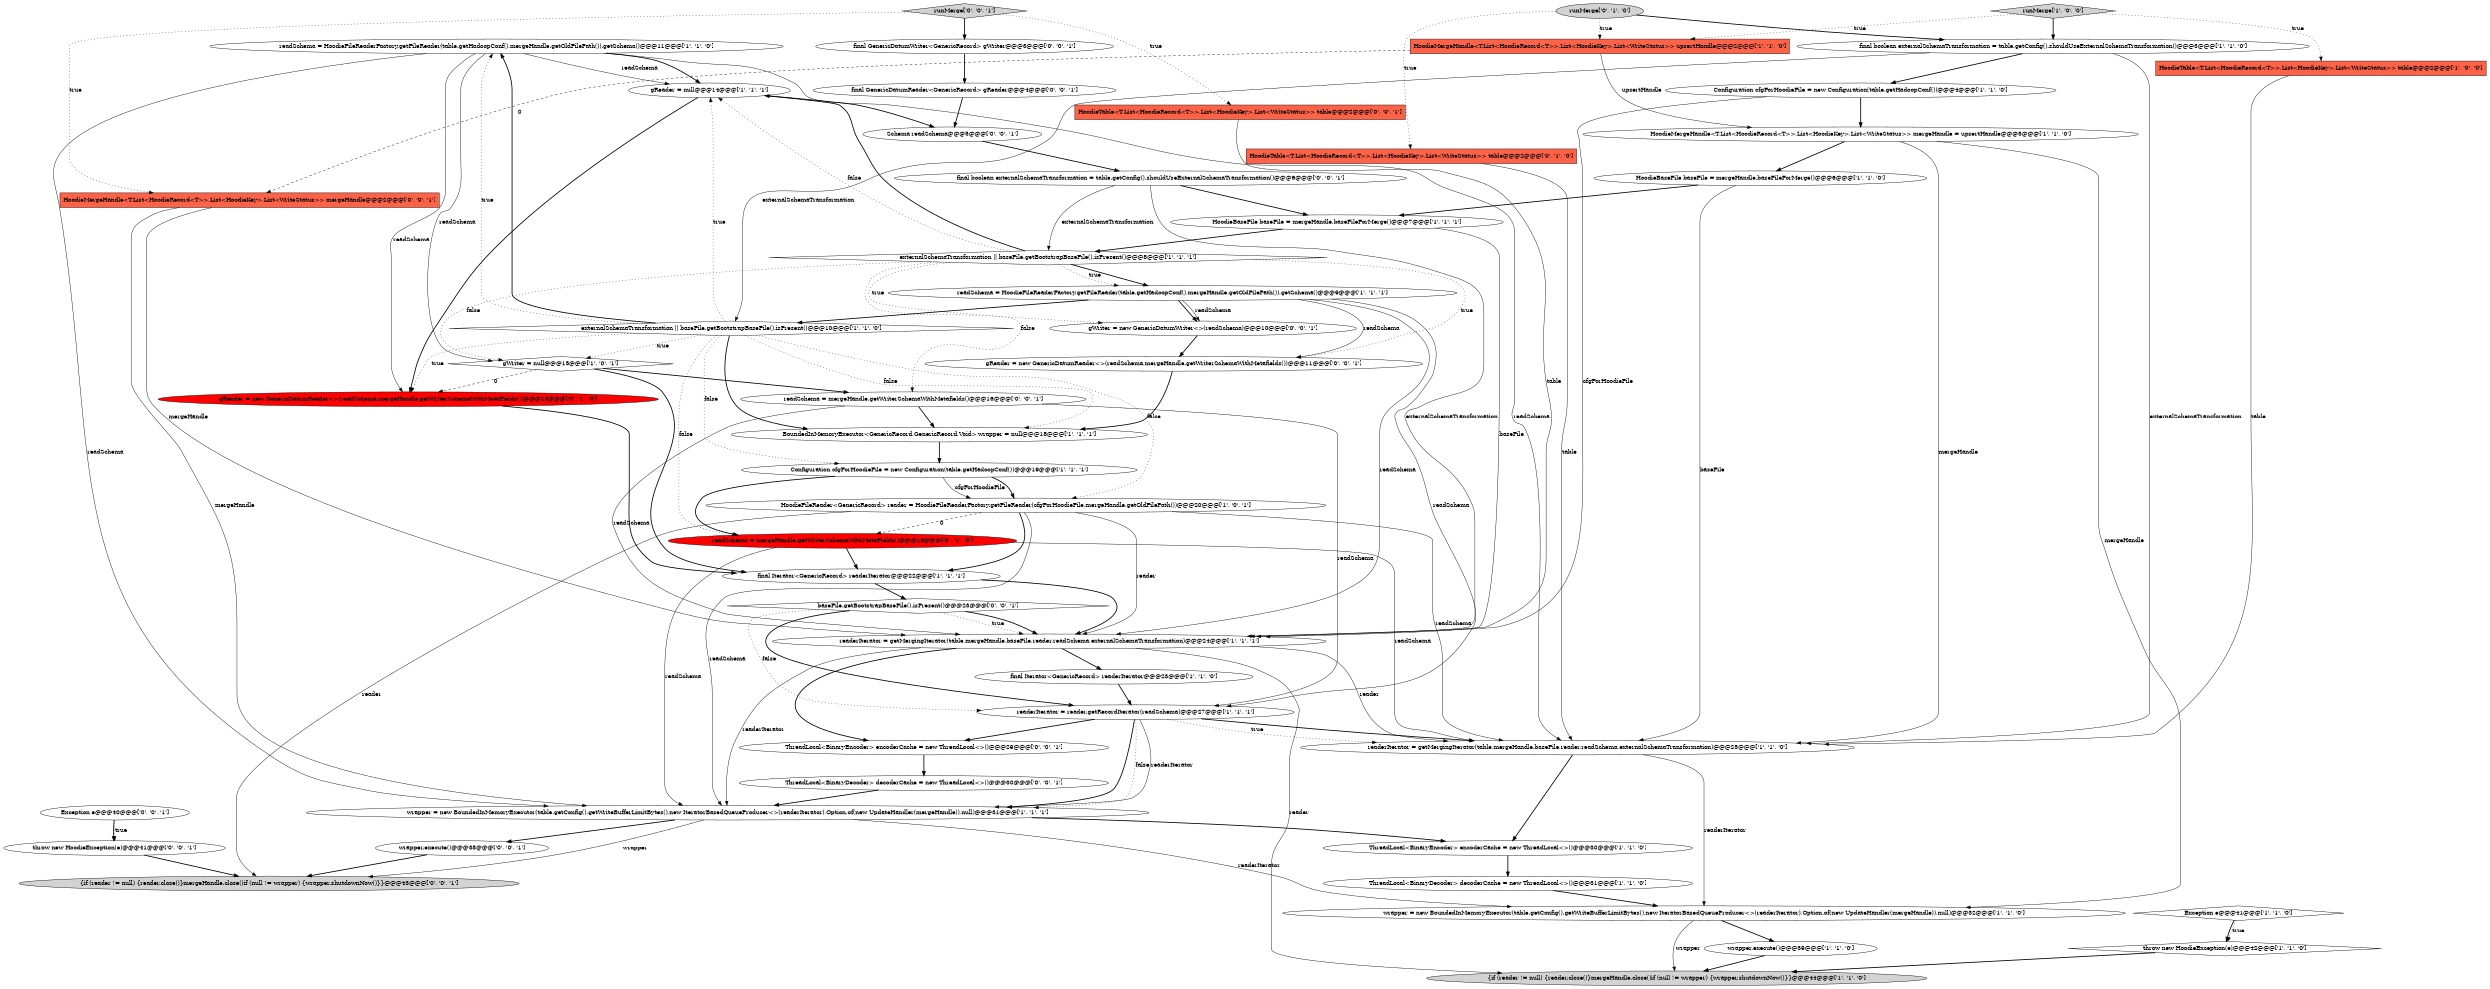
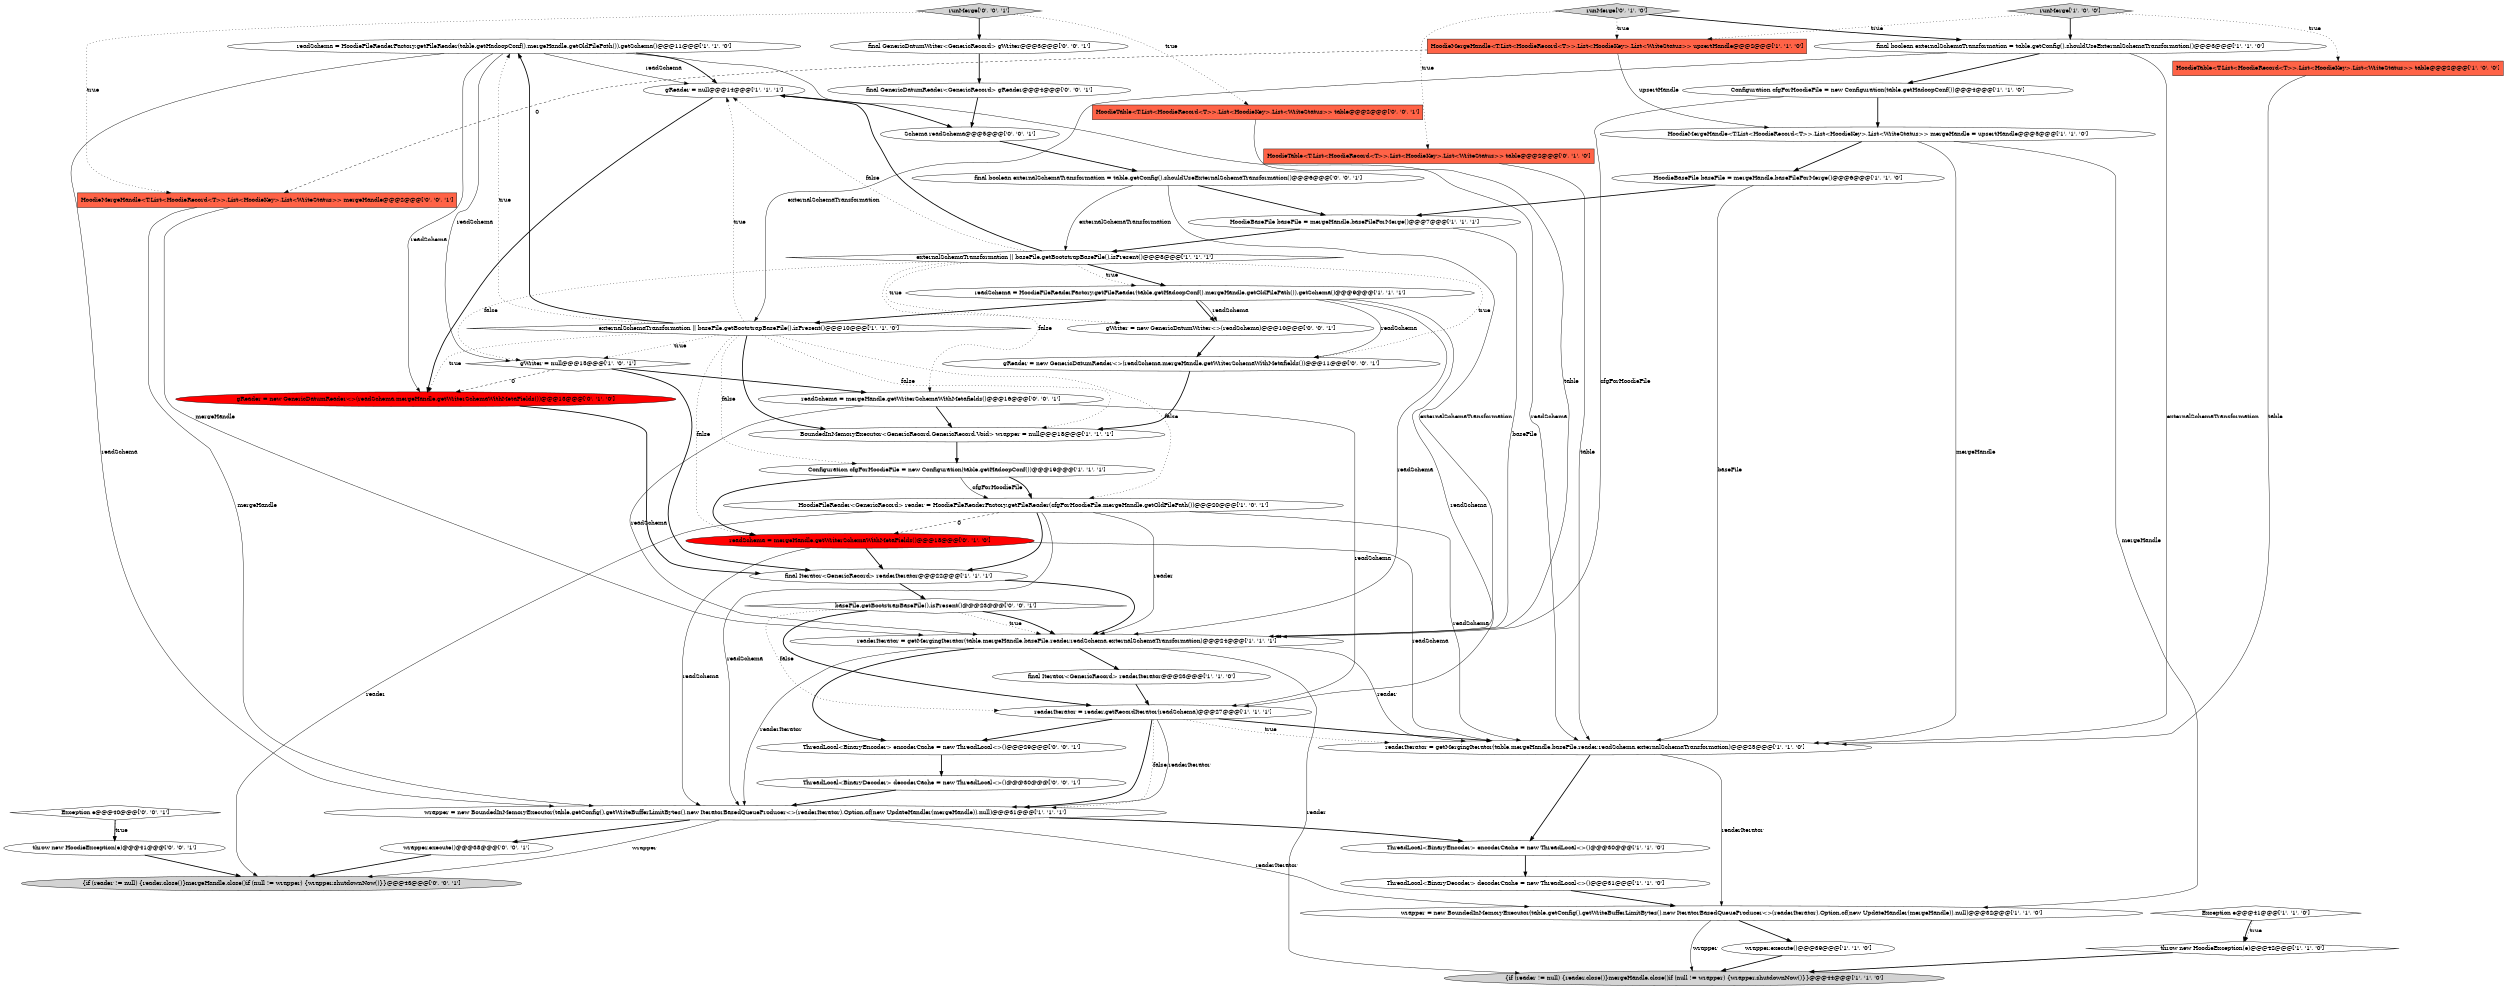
(1600, 11) -> (1617, 11)
(115, 813) -> (115, 813)
